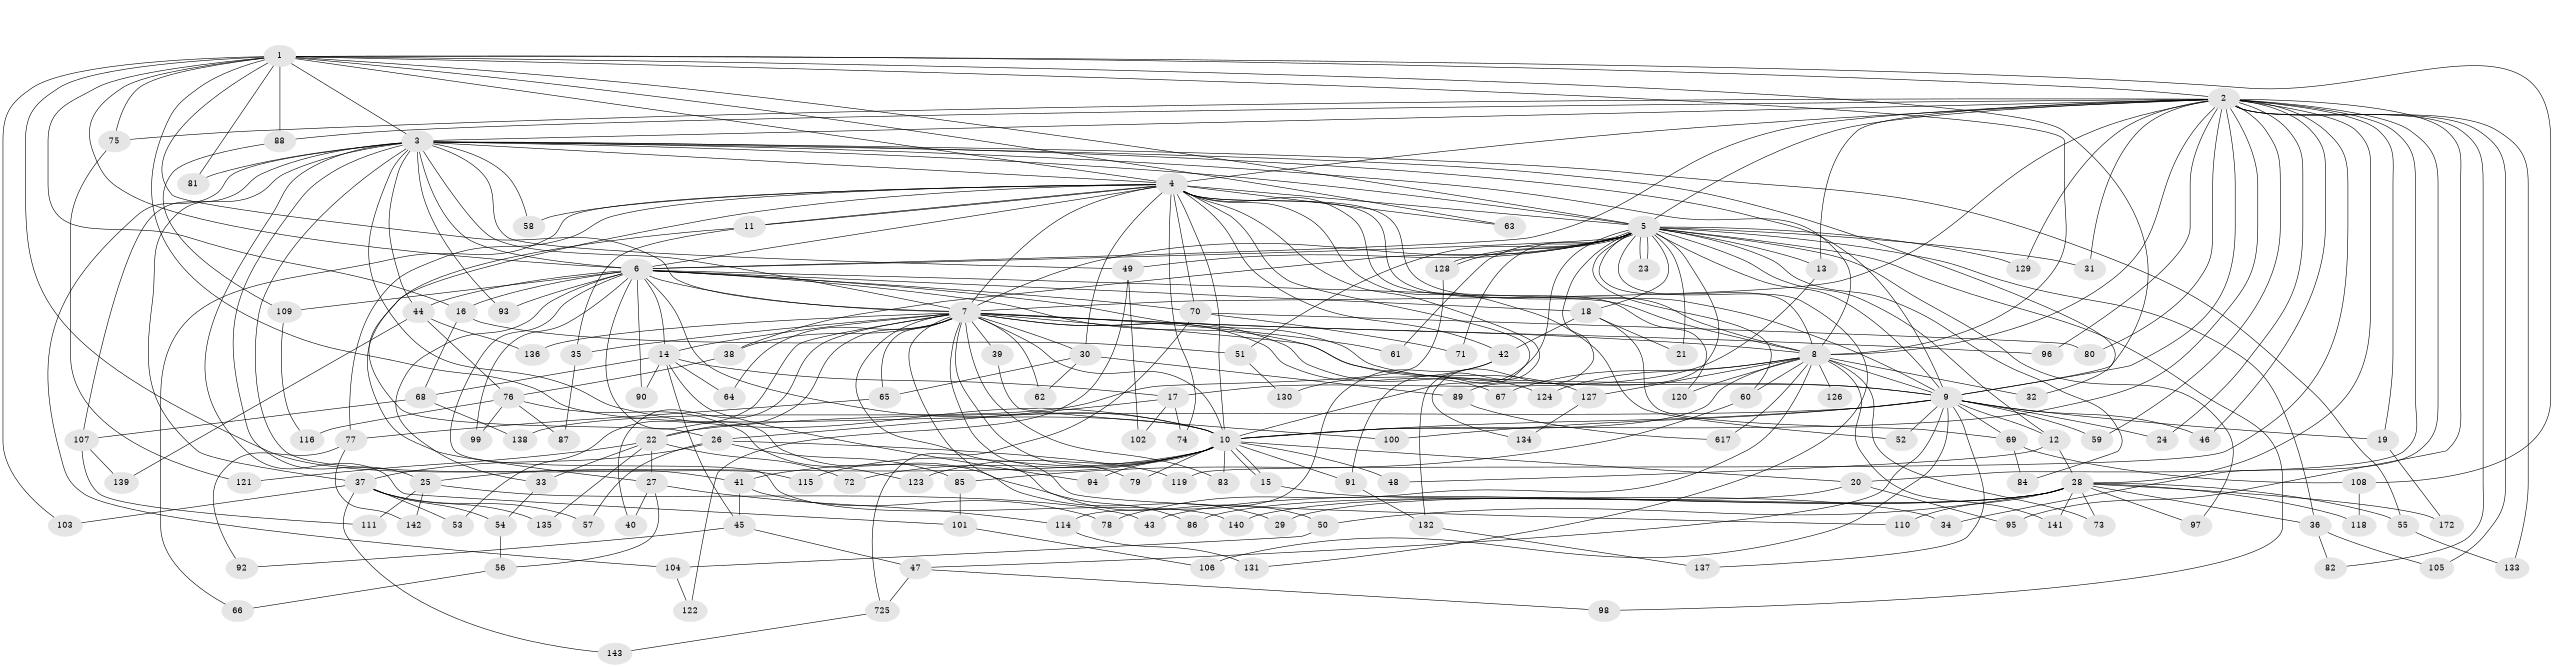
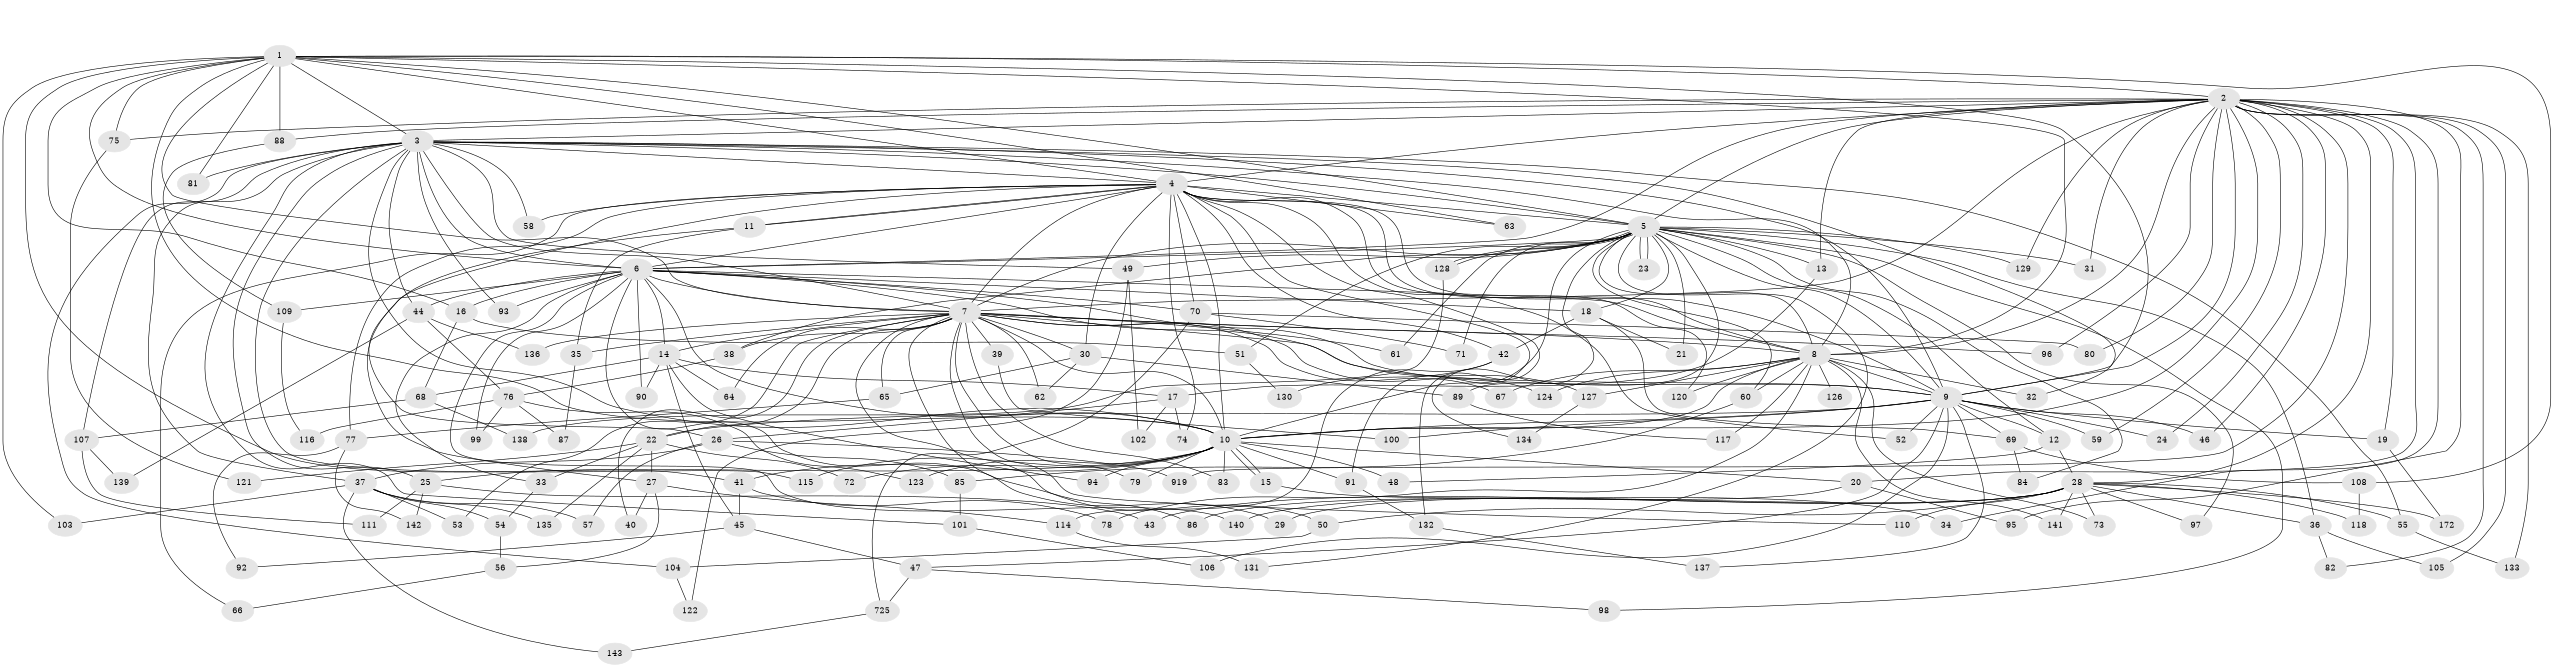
(1723, 440) -> (1723, 440)
(1180, 483) -> (1180, 483)
